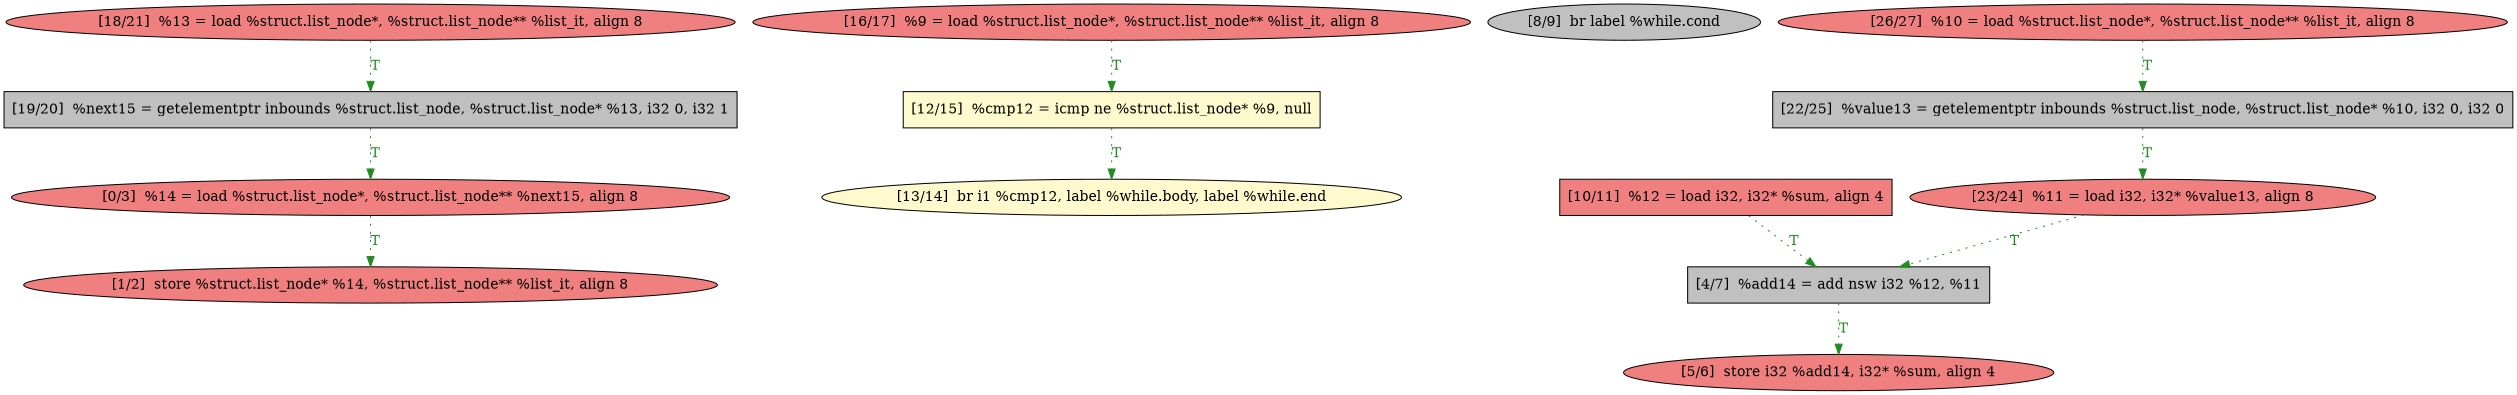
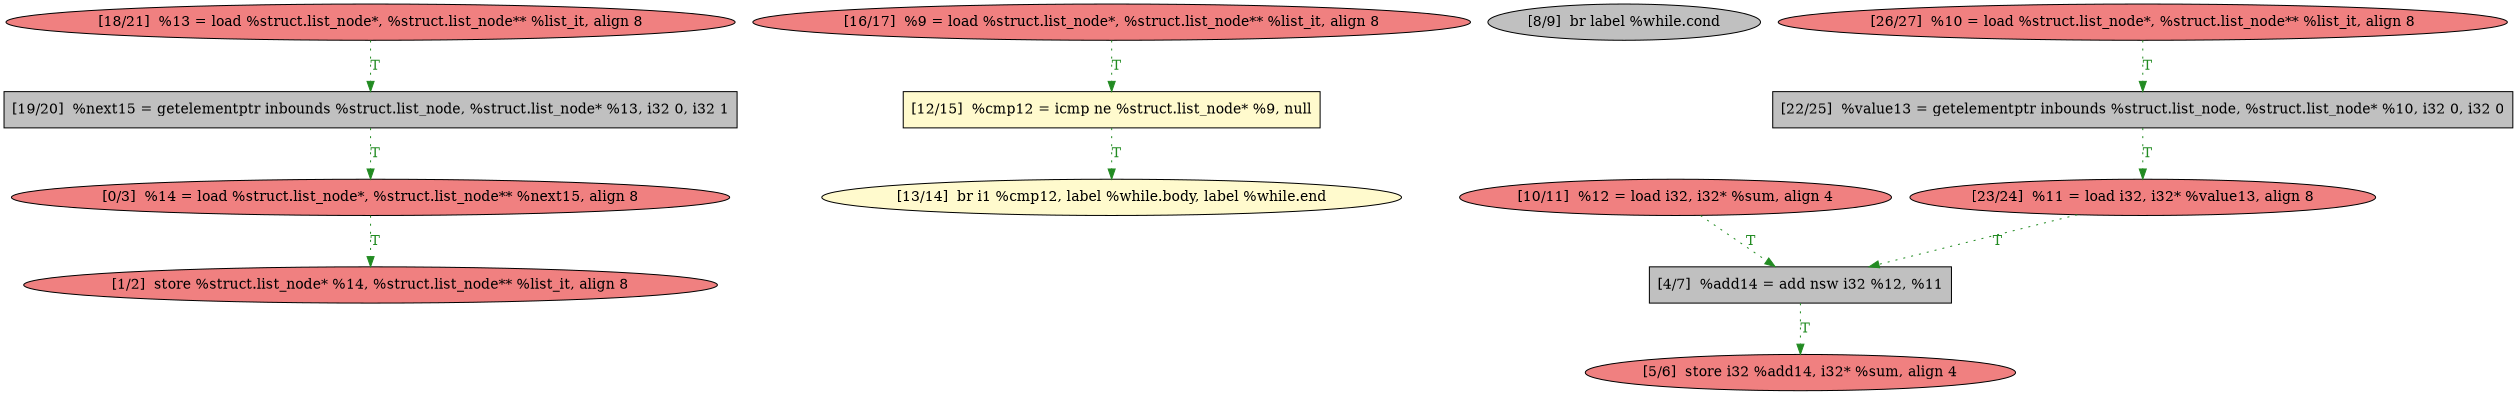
(1726, 197) -> (1676, 197)
